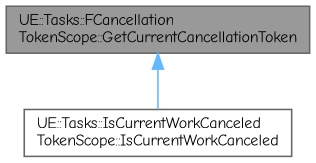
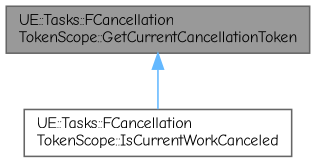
(158, 133) -> (158, 133)
